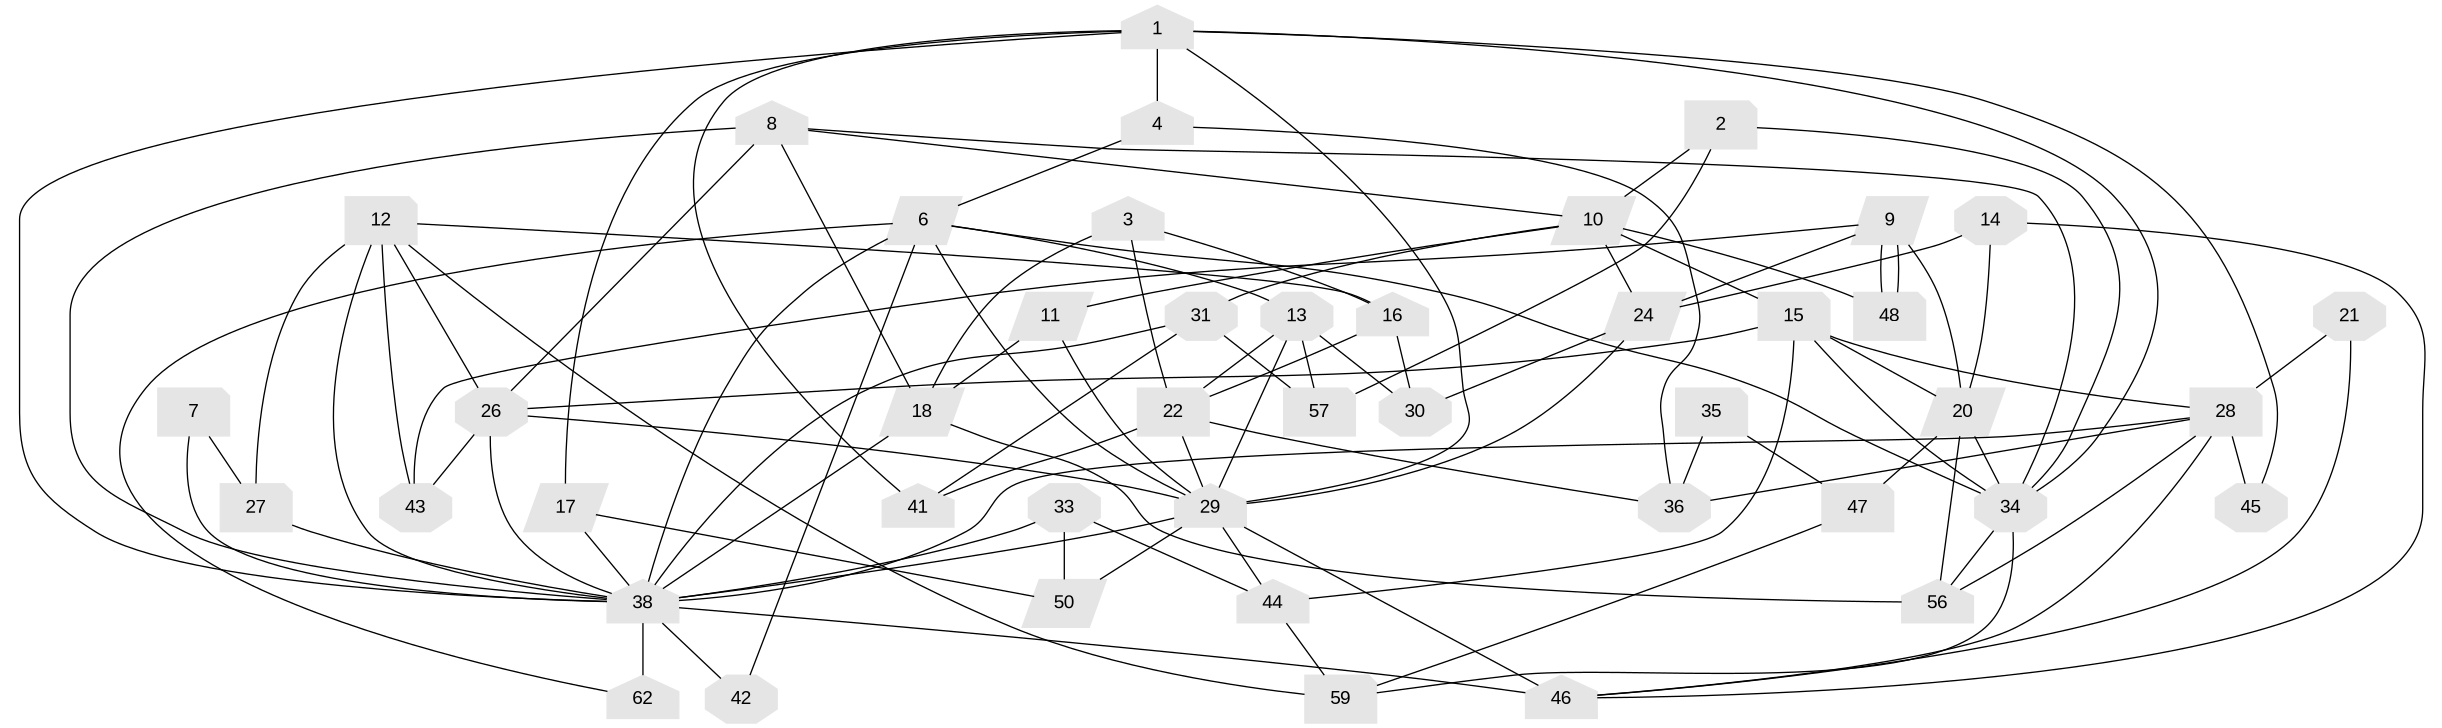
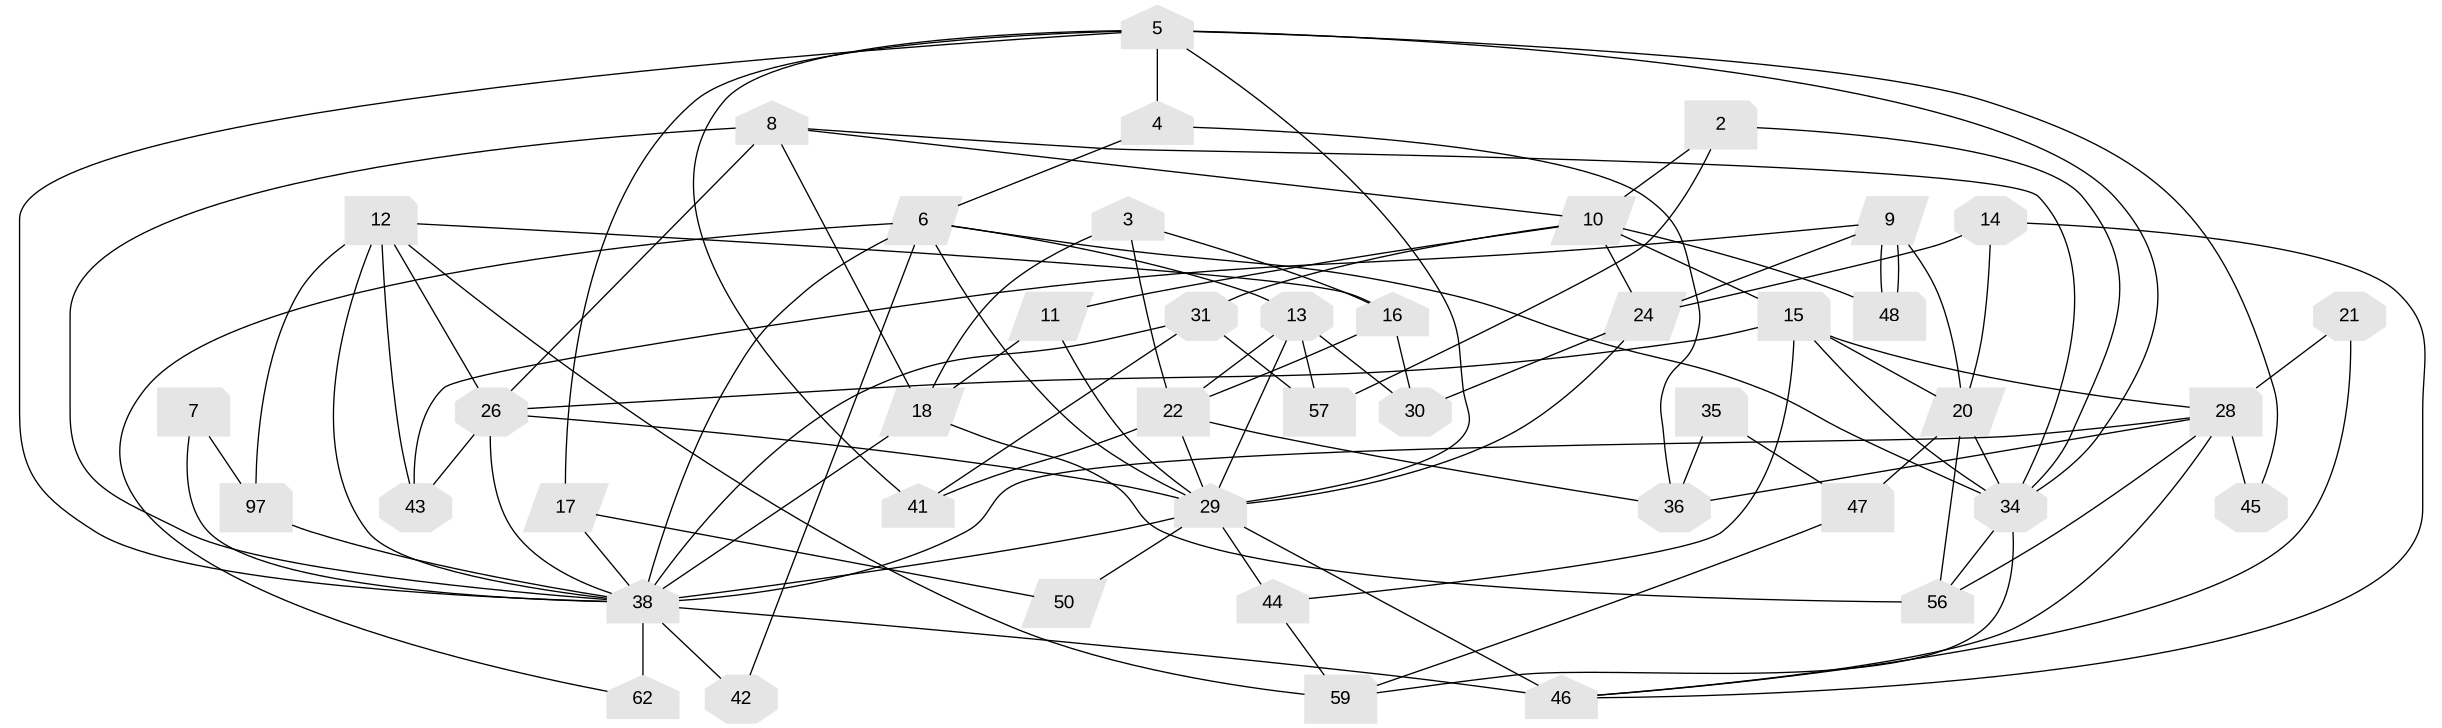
(1157, 29) -> (1157, 29)
(256, 508) -> (256, 508)
(1064, 508) -> none
